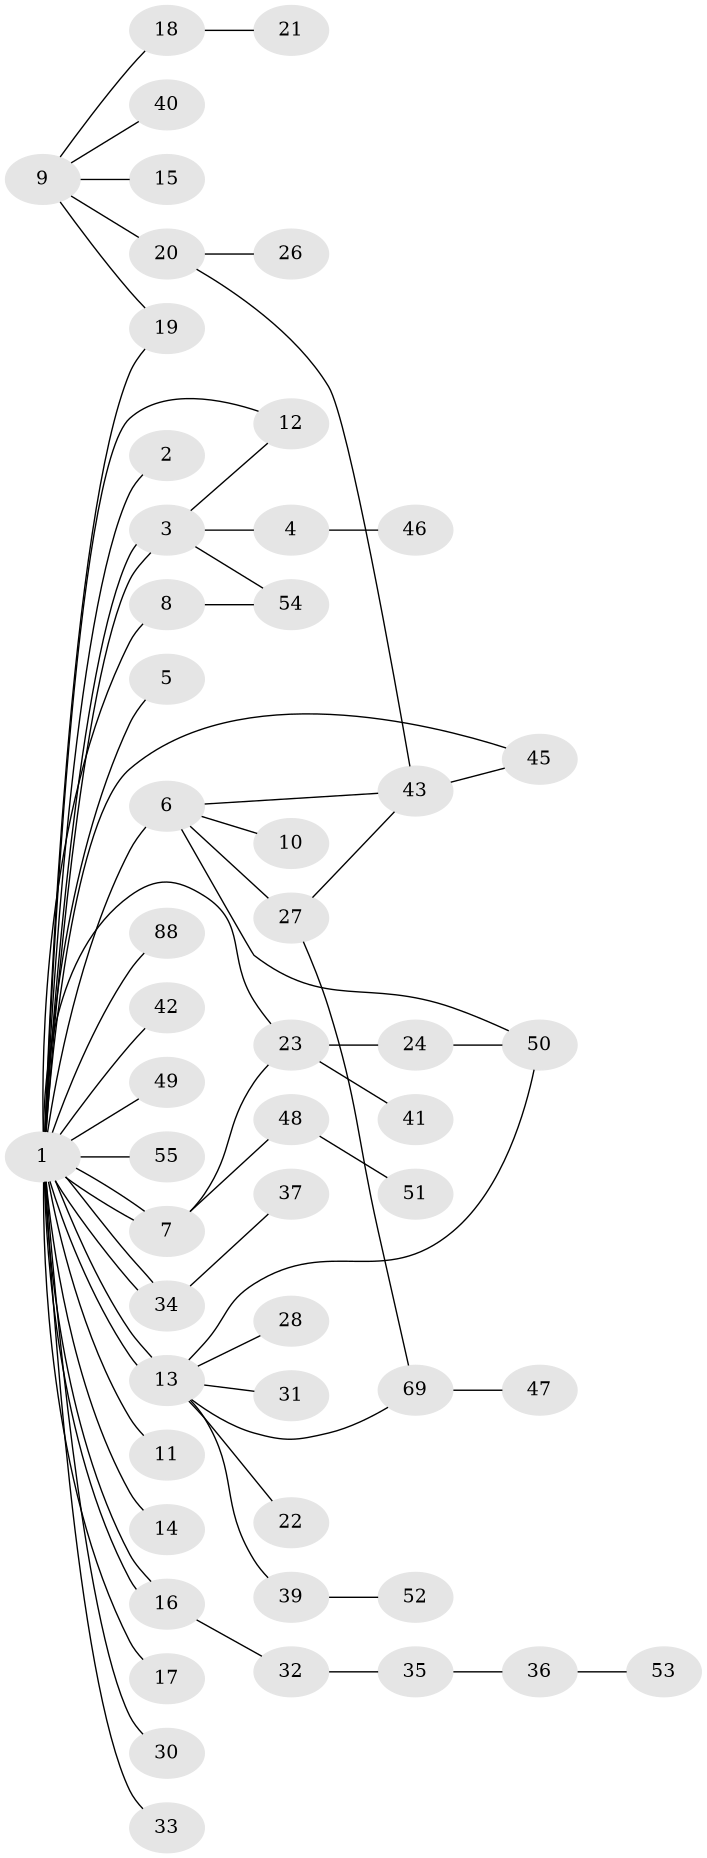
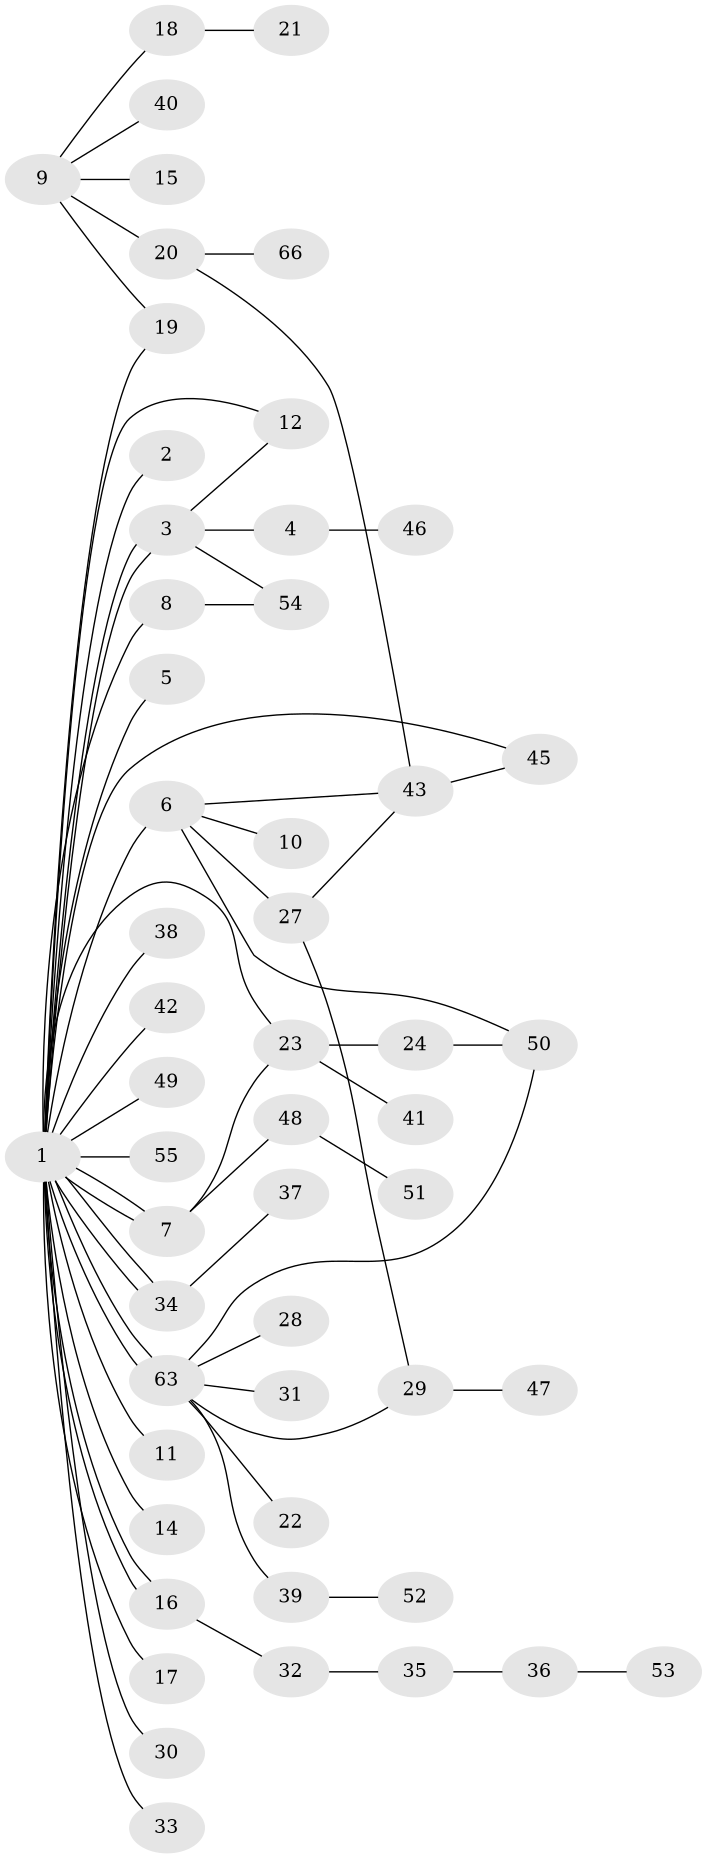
(291, 254) -> (291, 254)
(167, 933) -> (167, 933)
(167, 1381) -> (167, 1381)
(416, 1390) -> (416, 1390)
